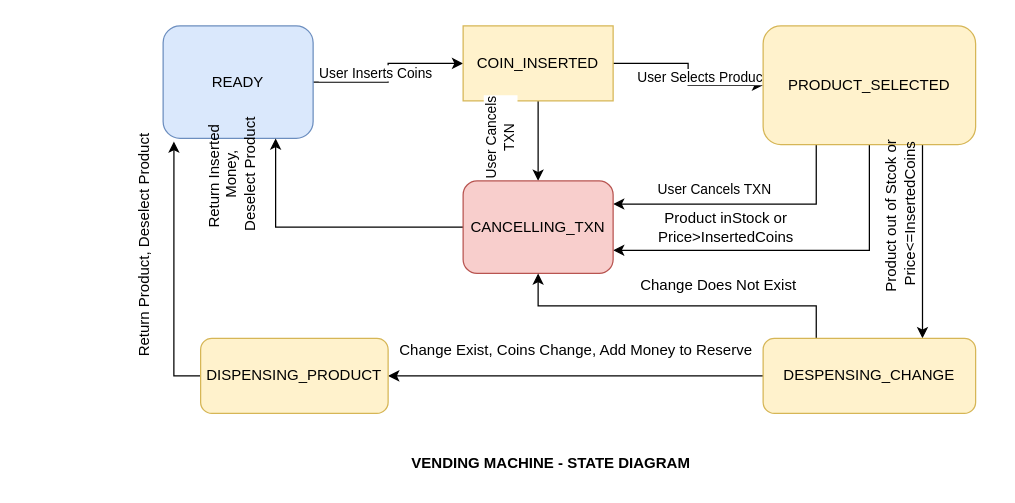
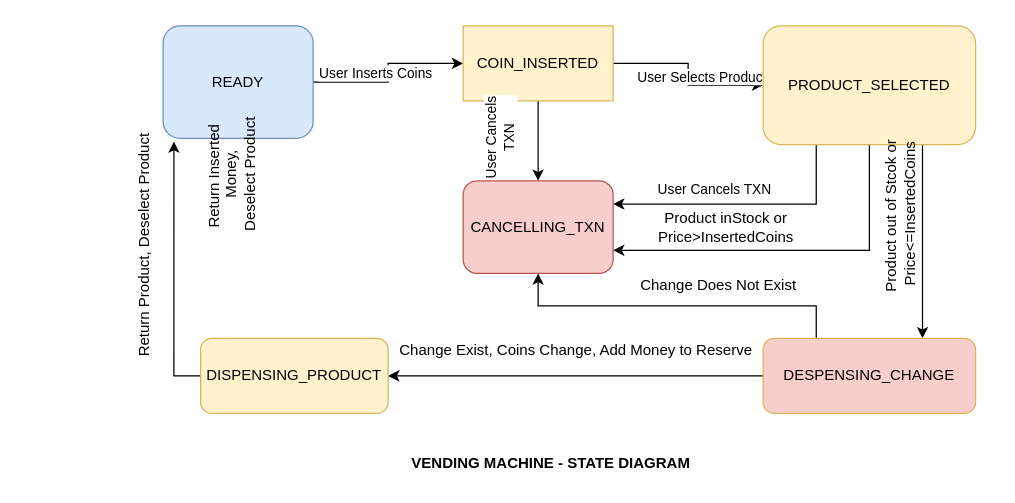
(330, 227) -> none
(869, 376) -> (869, 376)
